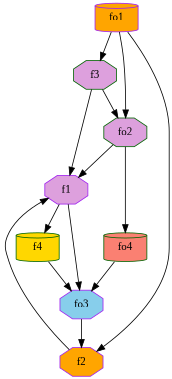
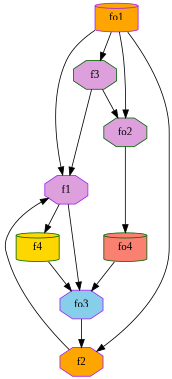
(99, 158) -> (57, 92)
